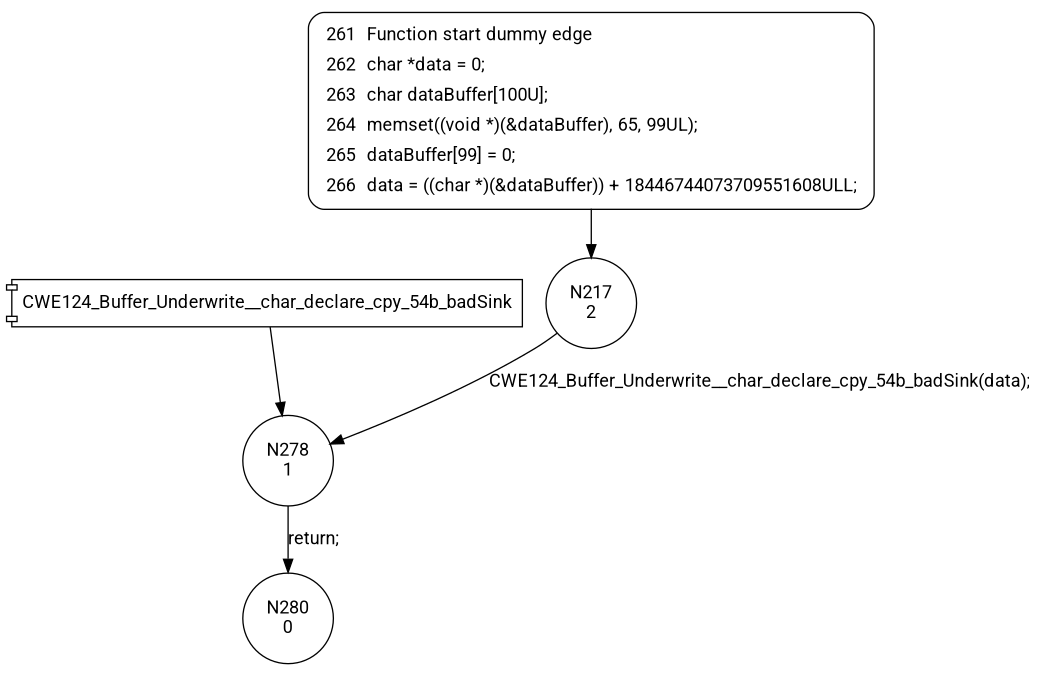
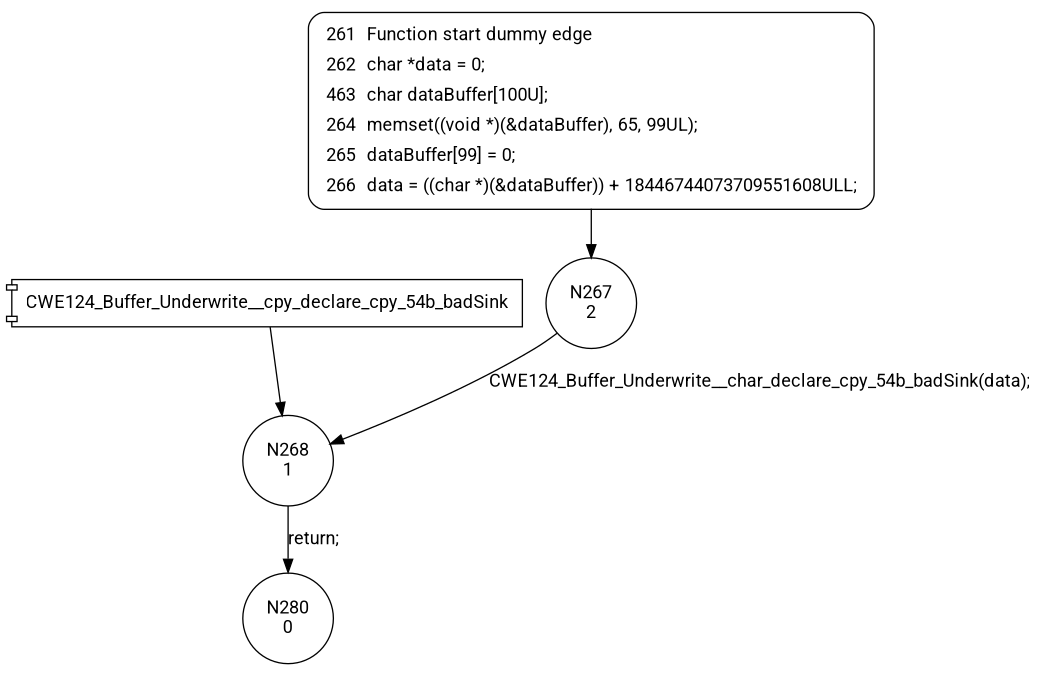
(341, 95) -> (341, 95)
(267, 303) -> (267, 303)
(591, 303) -> (591, 303)
(288, 461) -> (288, 461)
